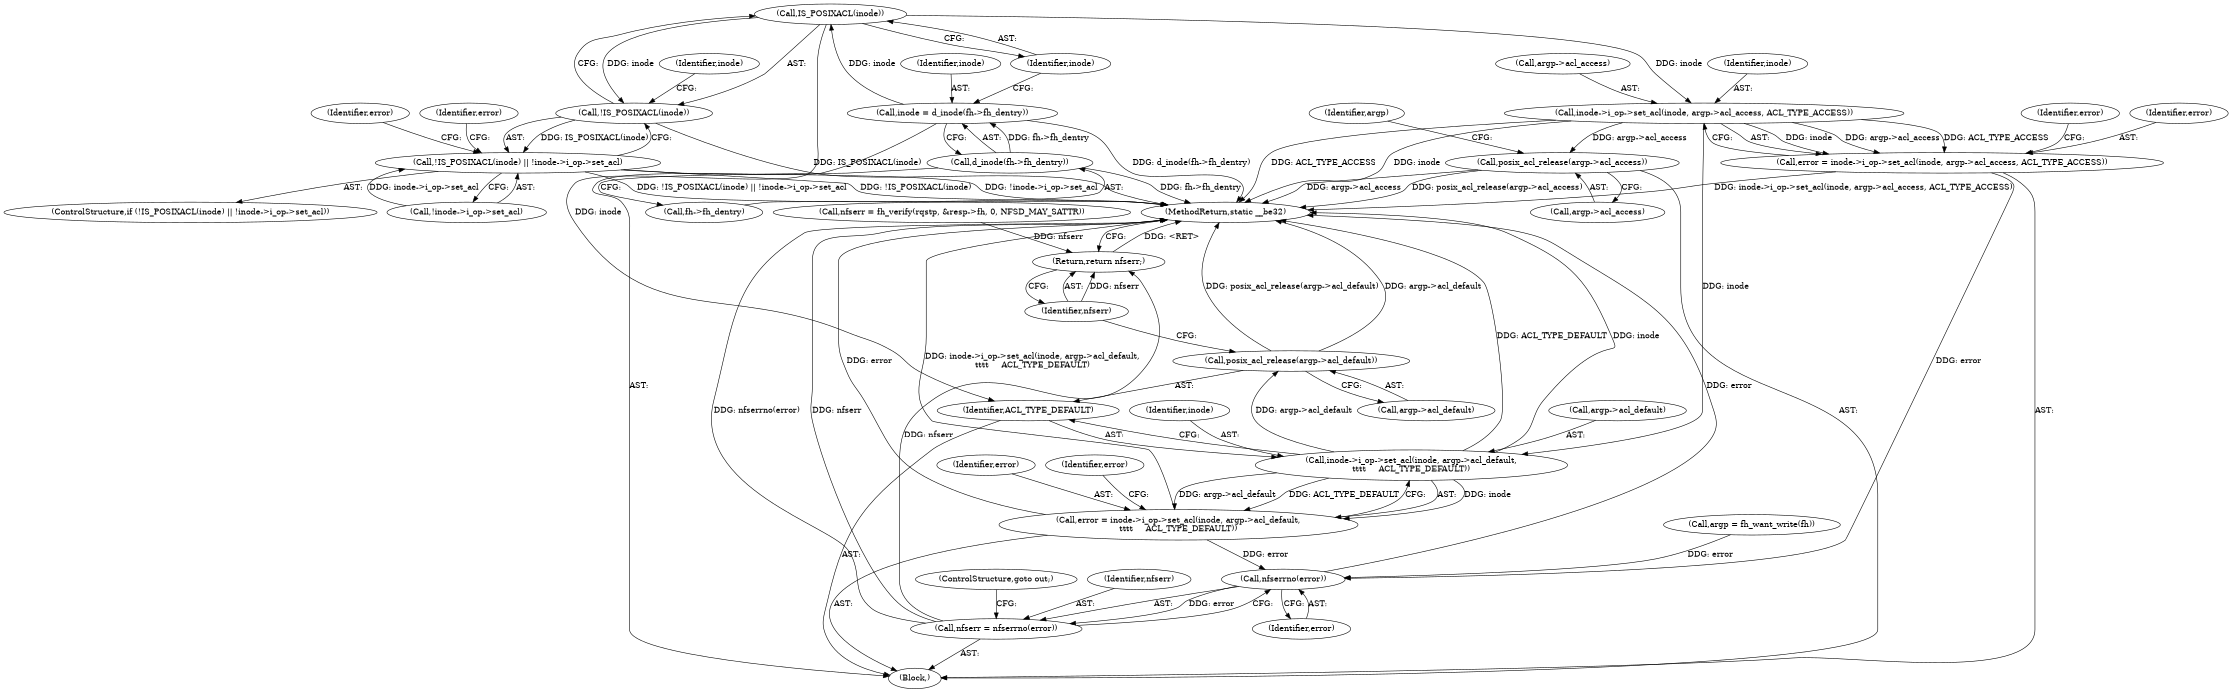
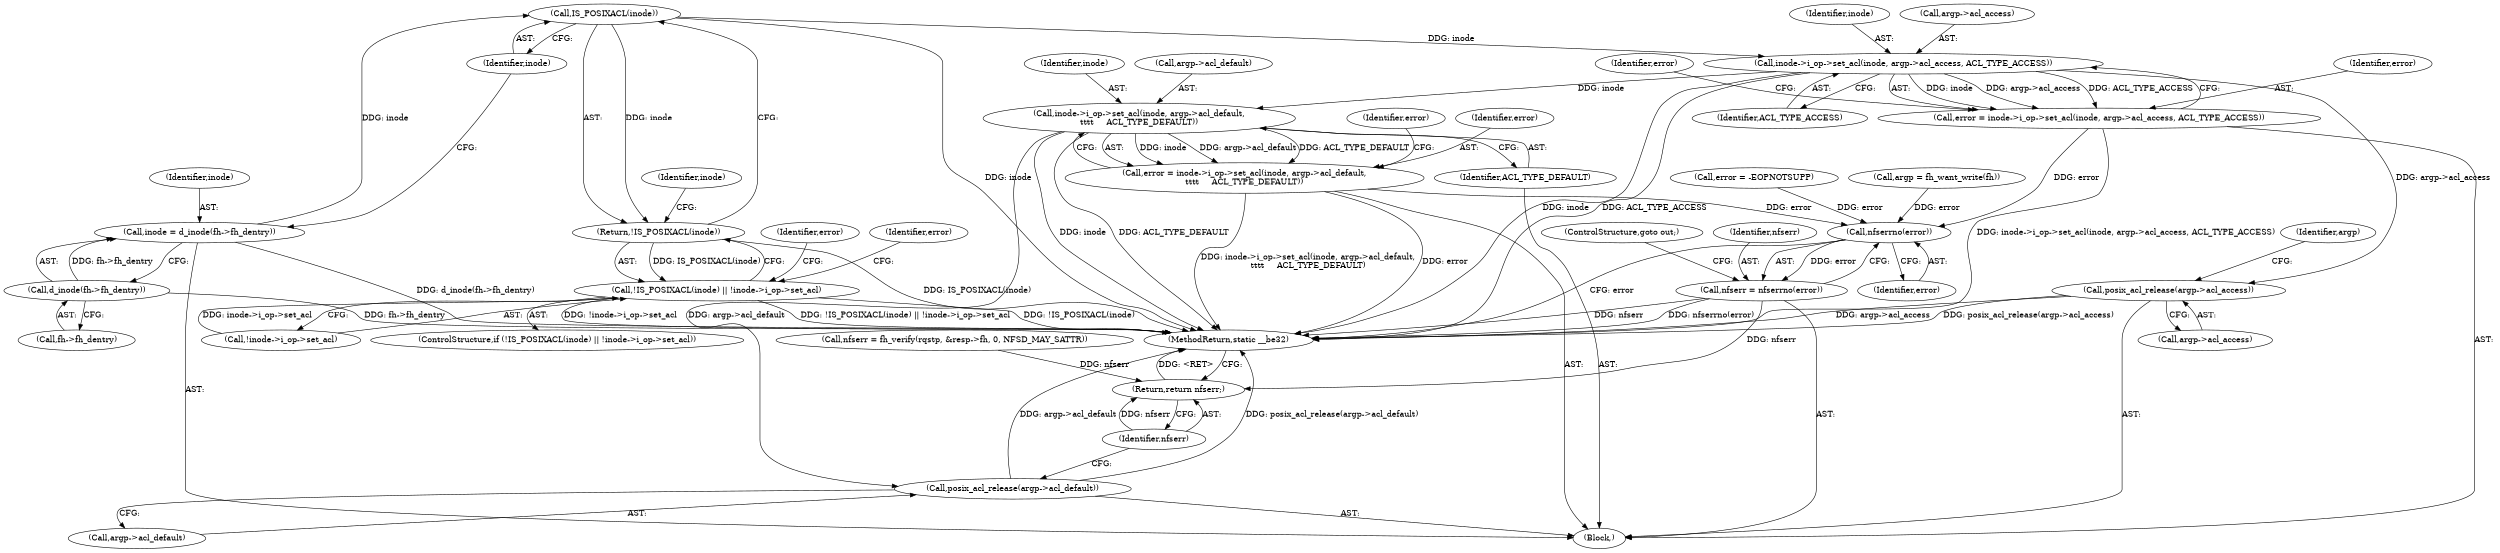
(634, 113) -> (659, 233)
none -> (1780, 118)
none -> (1754, 178)
(584, 234) -> (943, 127)
(1161, 386) -> (1332, 516)
(1729, 386) -> (1612, 291)
